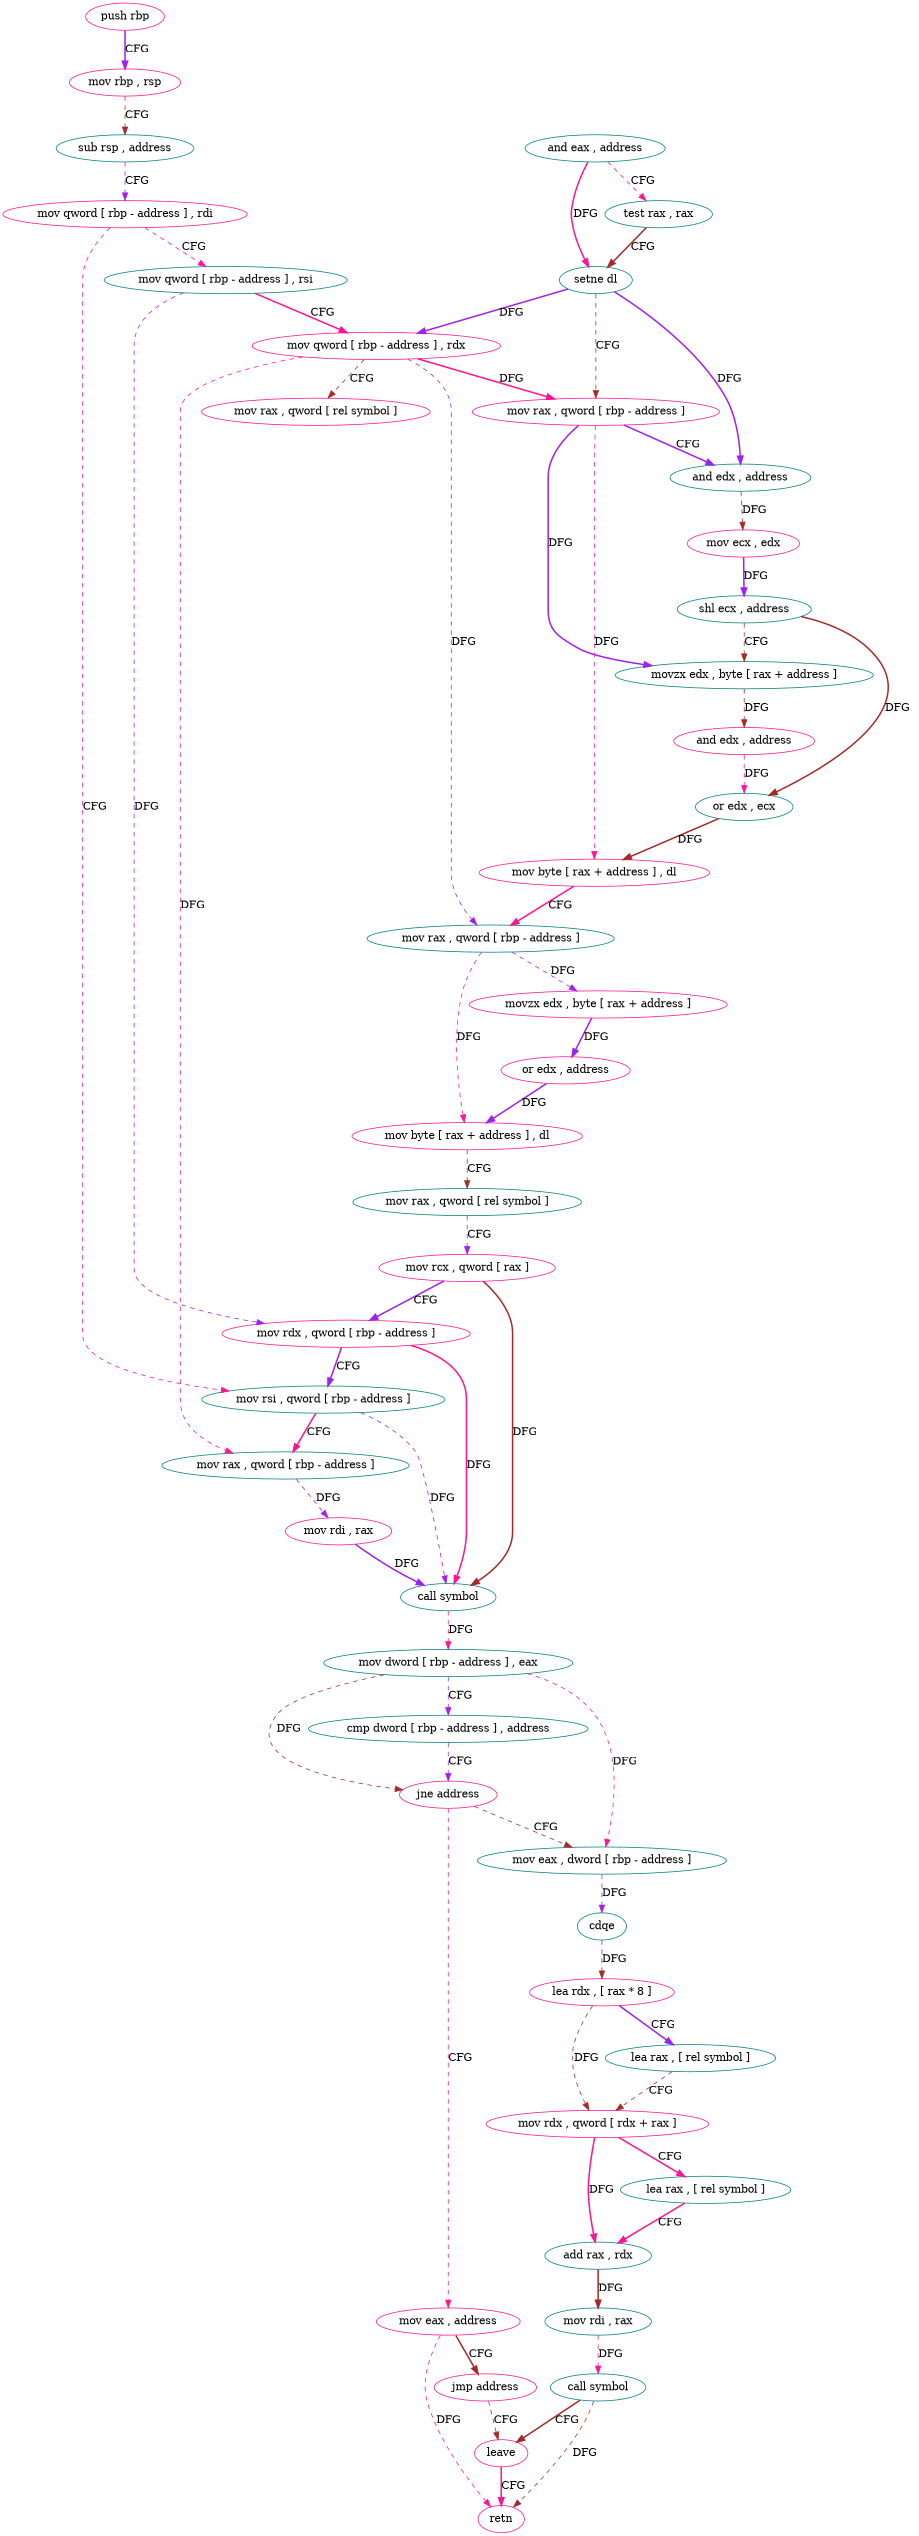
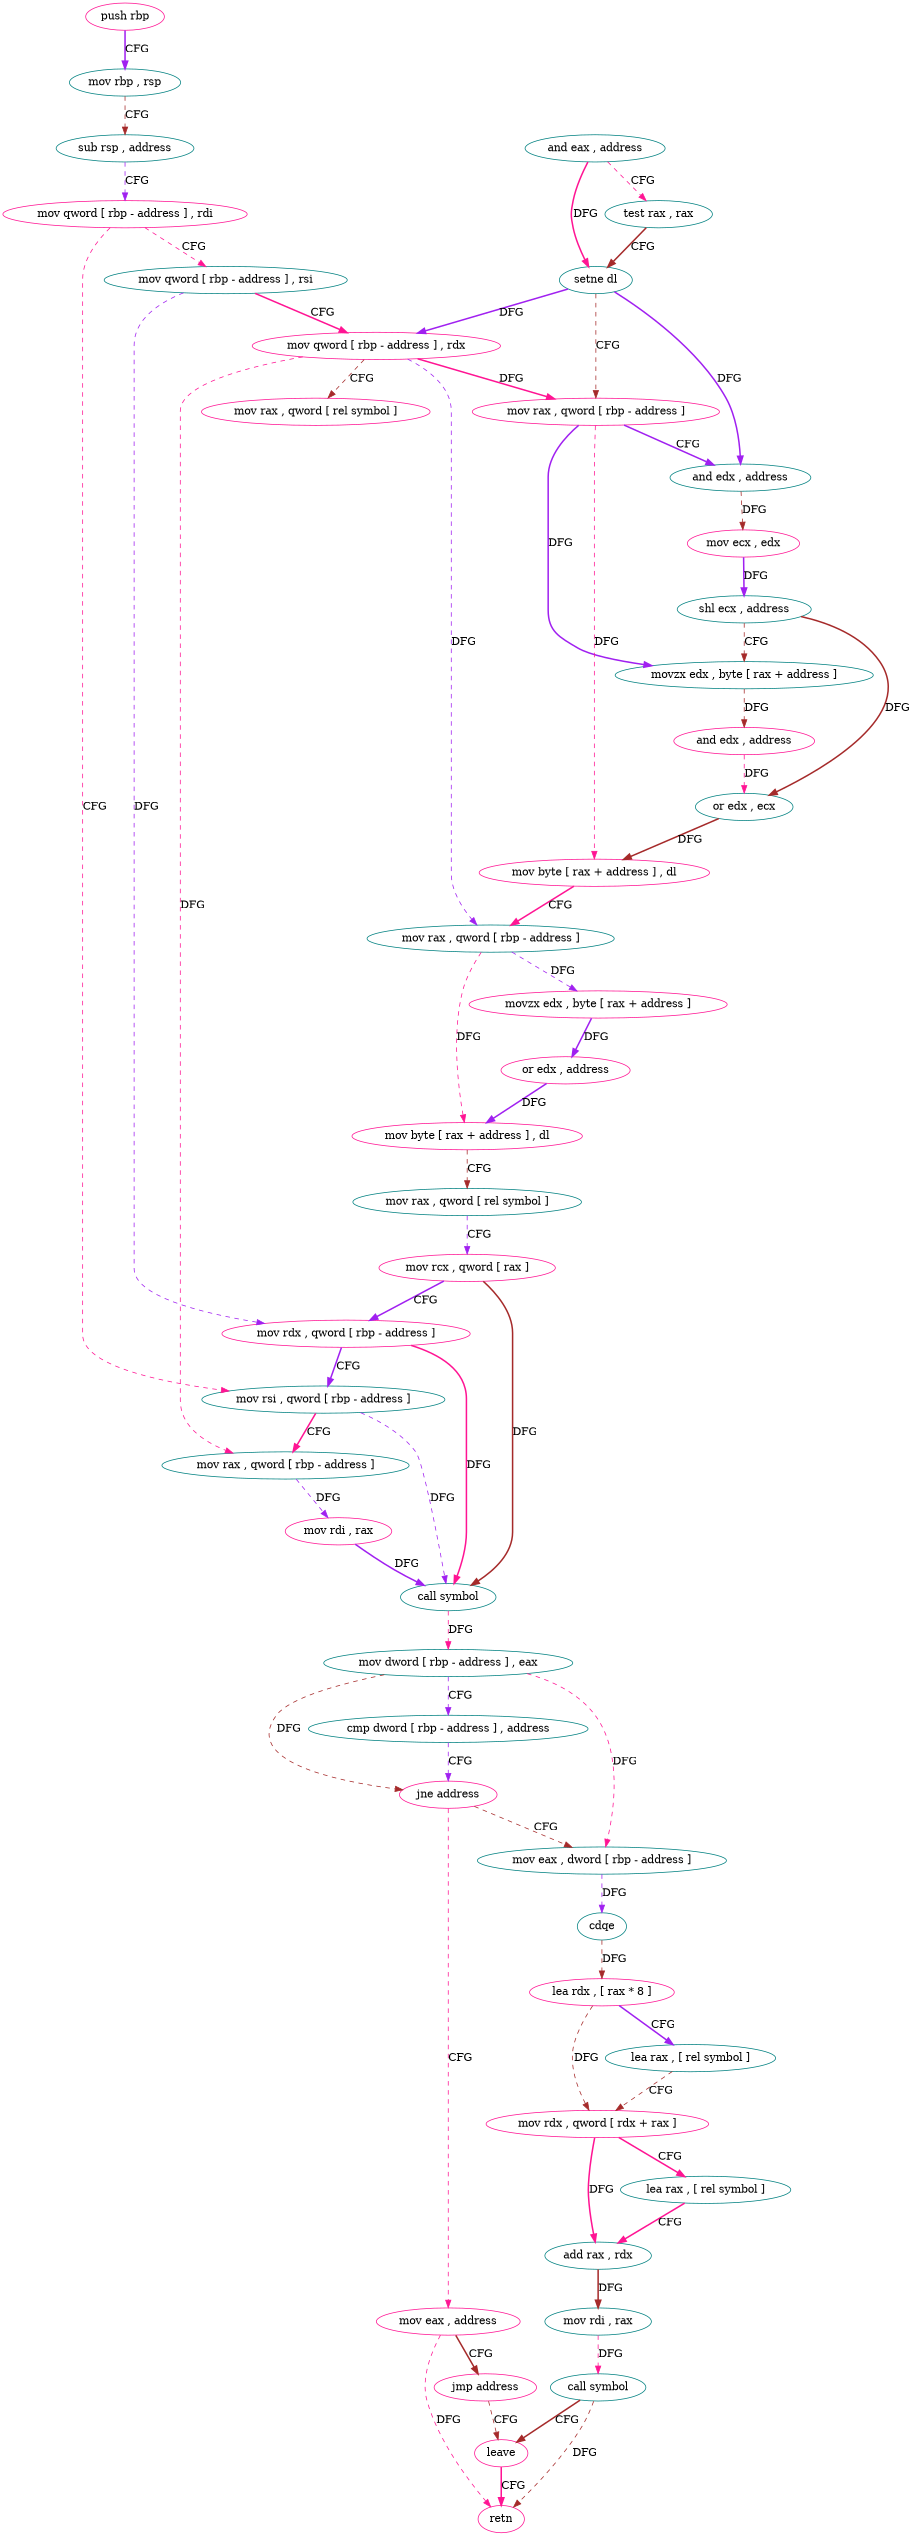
(125, 83) -> (125, 83)
